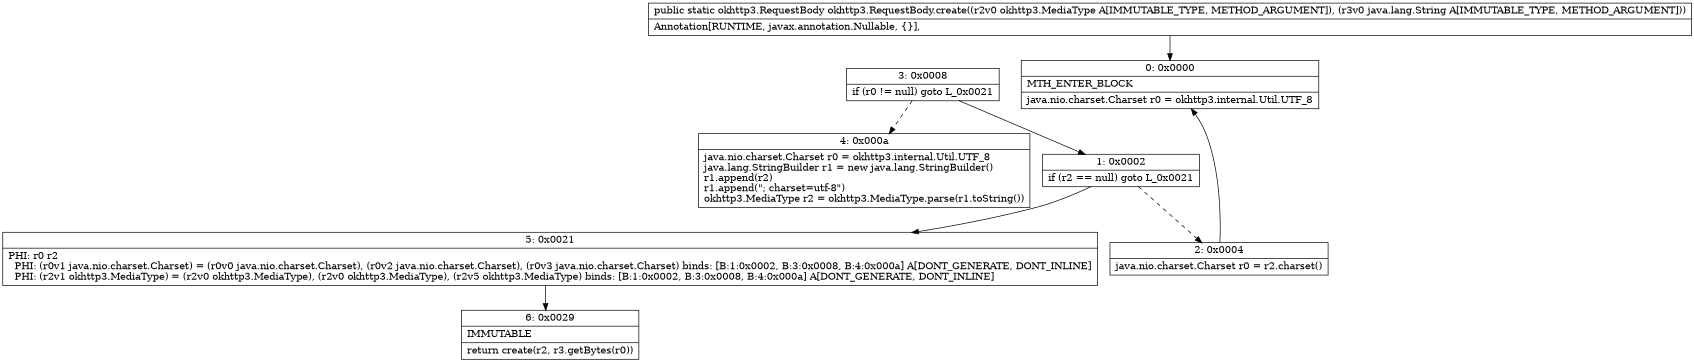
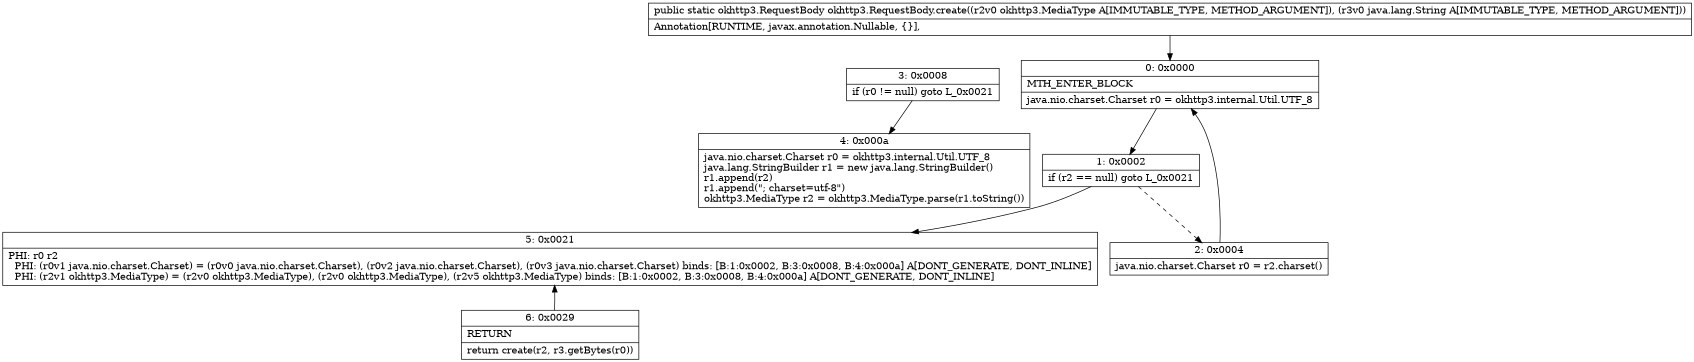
(903, 114) -> (903, 114)
(1019, 126) -> (1145, 129)
(546, 294) -> (555, 301)
(499, 334) -> (489, 334)
